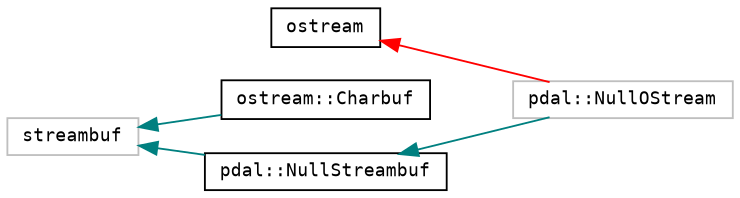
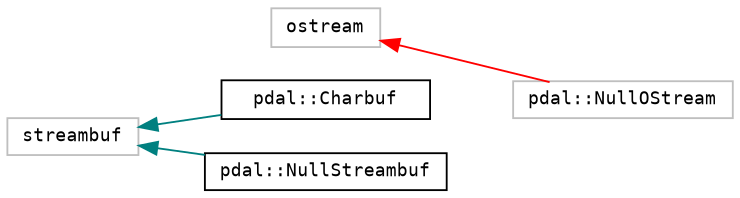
(326, 28) -> (326, 28)
(326, 100) -> (326, 100)
(484, 133) -> none
